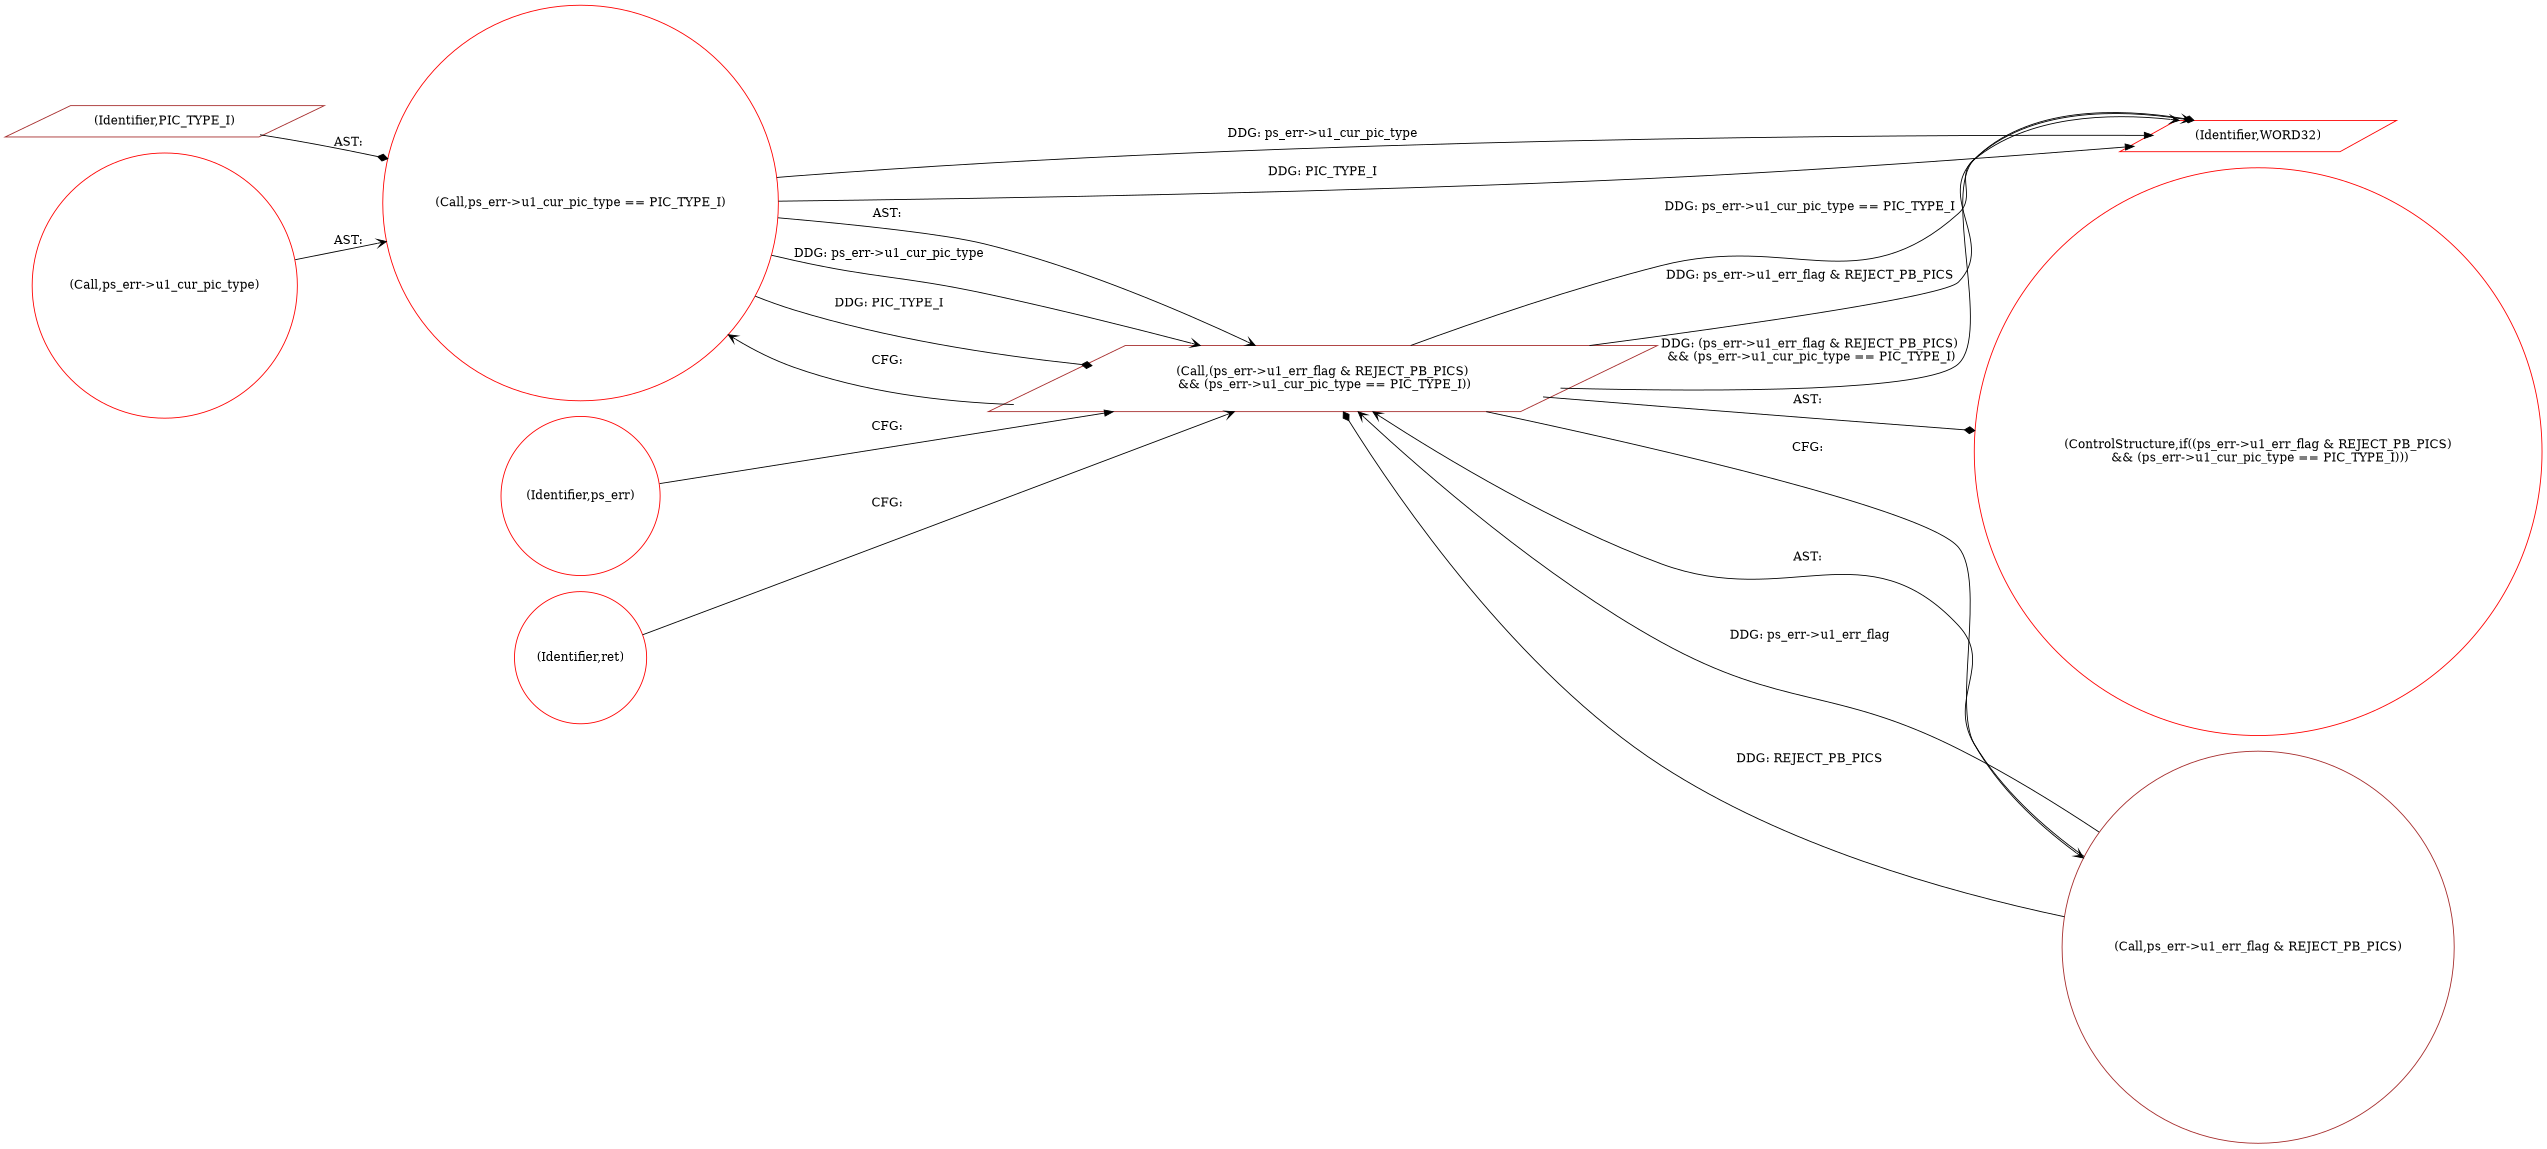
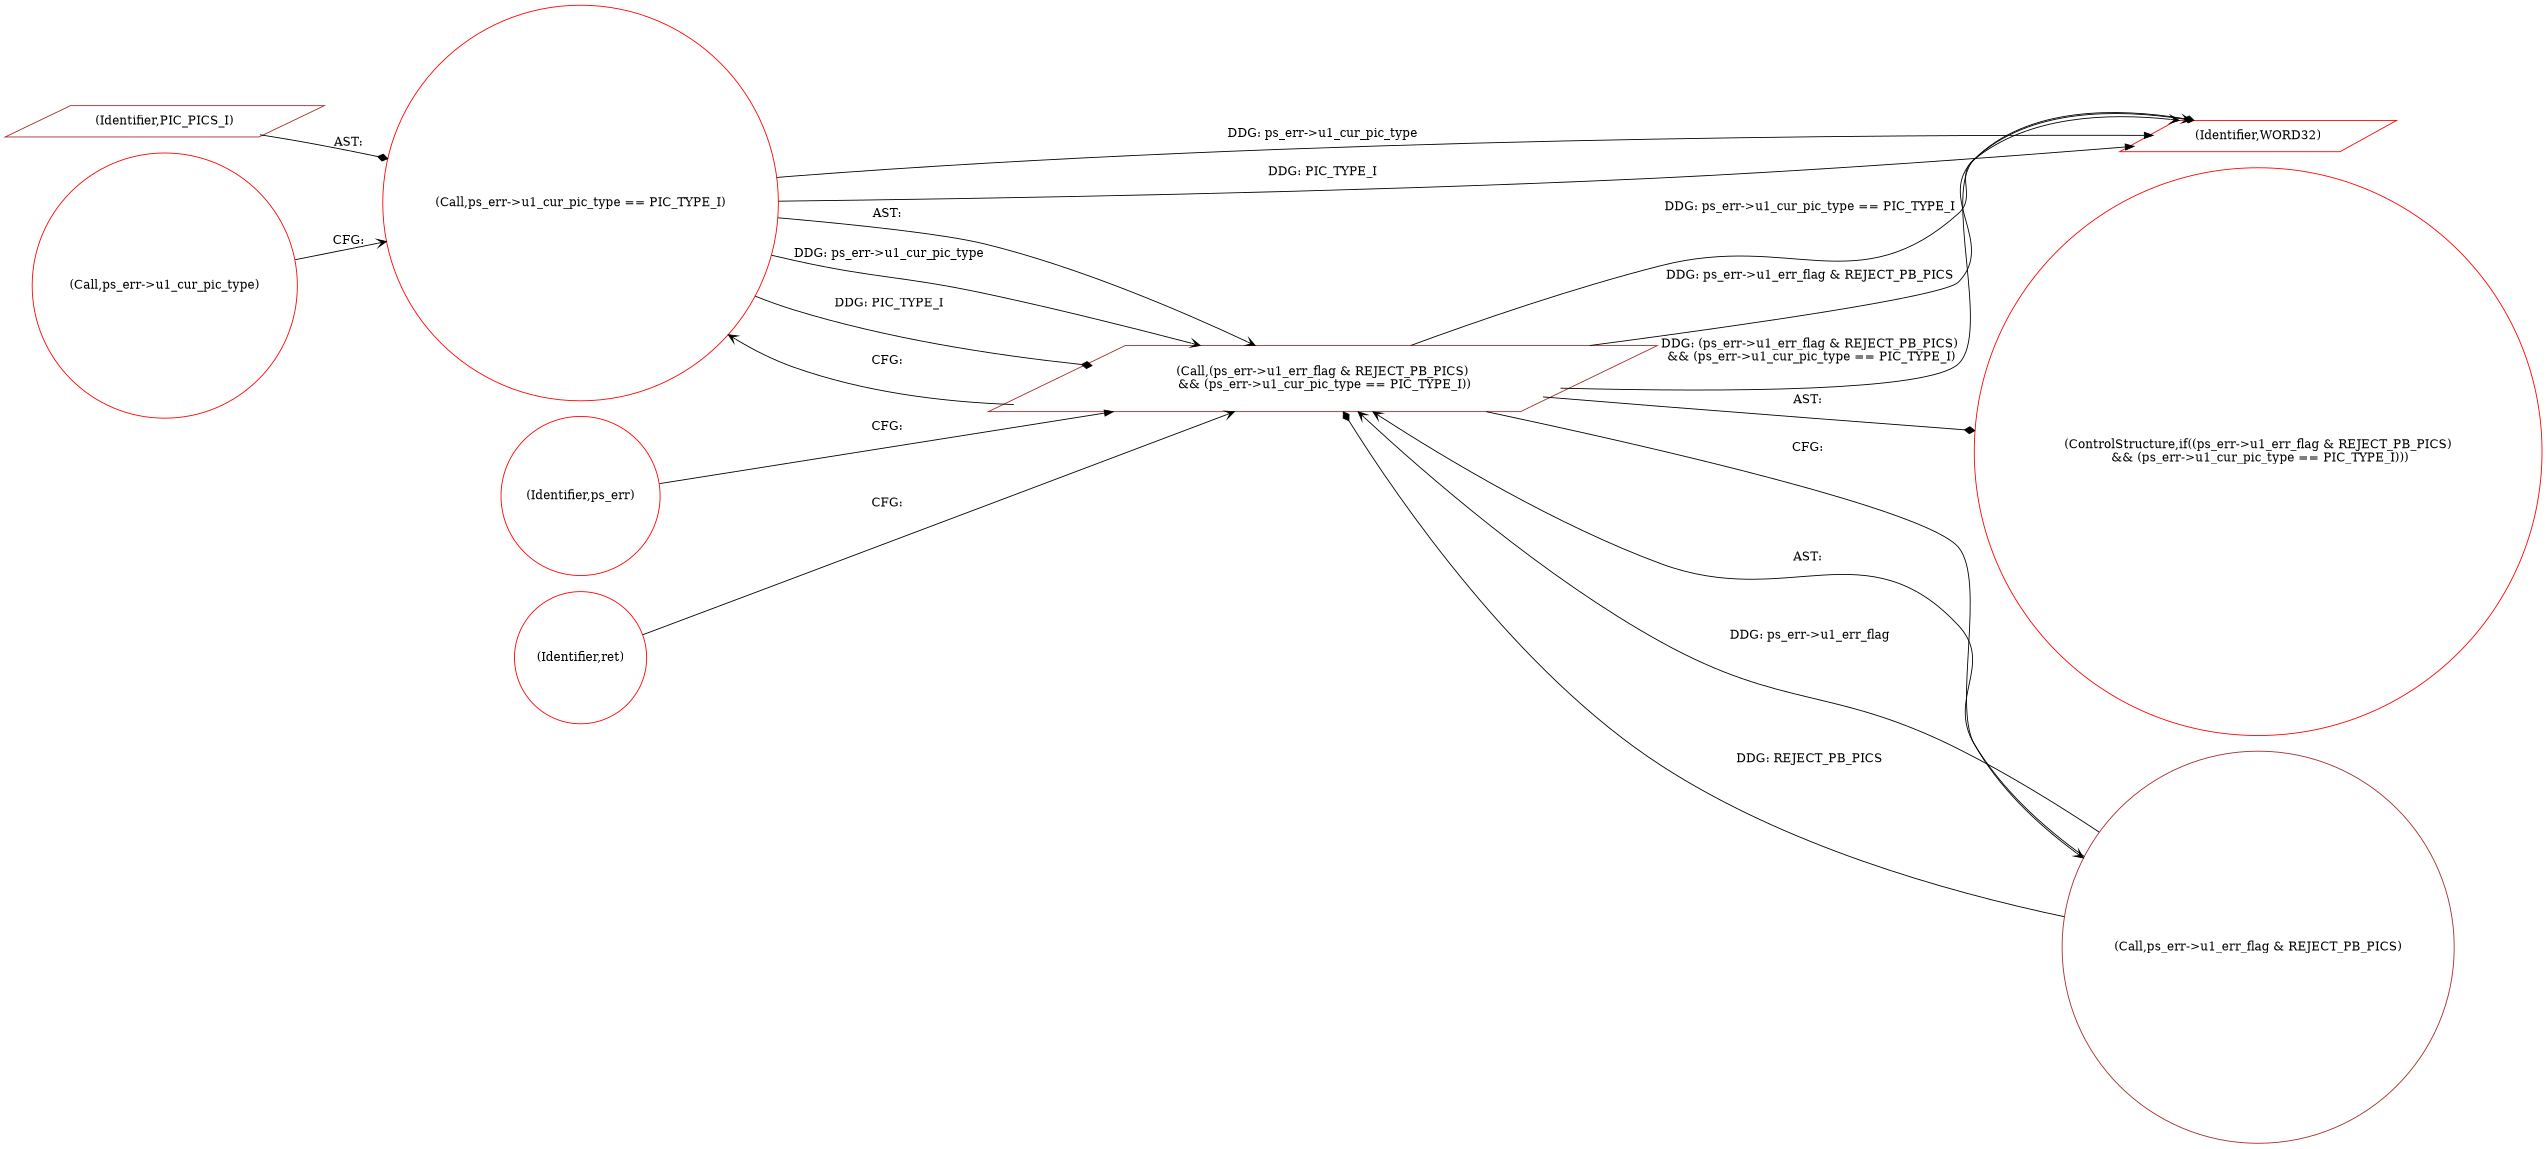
(165, 121) -> (165, 121)
(351, 241) -> (351, 241)
